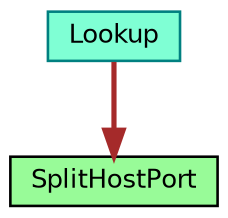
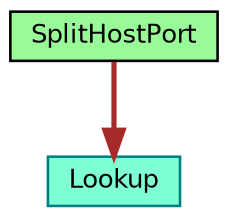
(114, 96) -> (114, 96)
